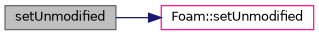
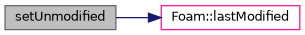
(237, 18) -> (231, 18)
